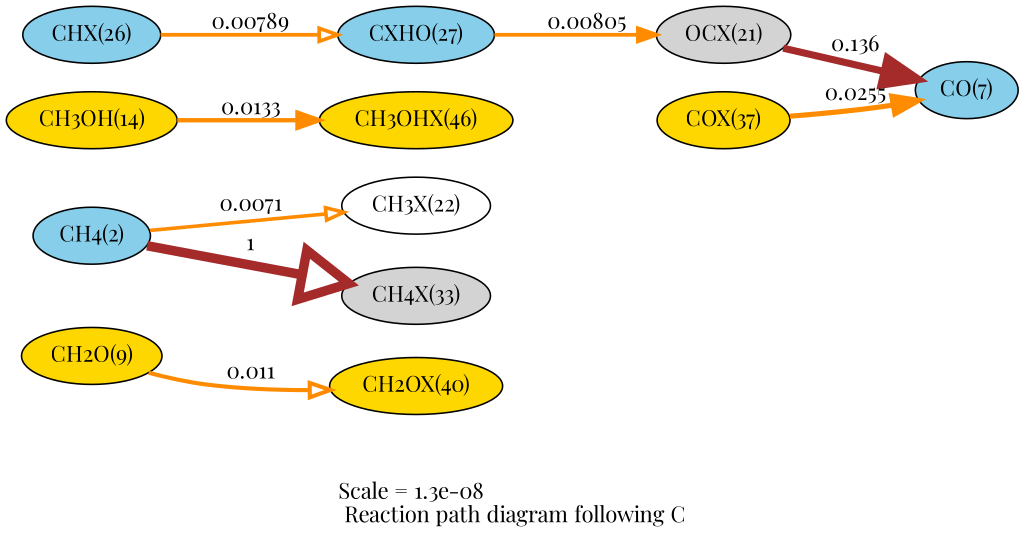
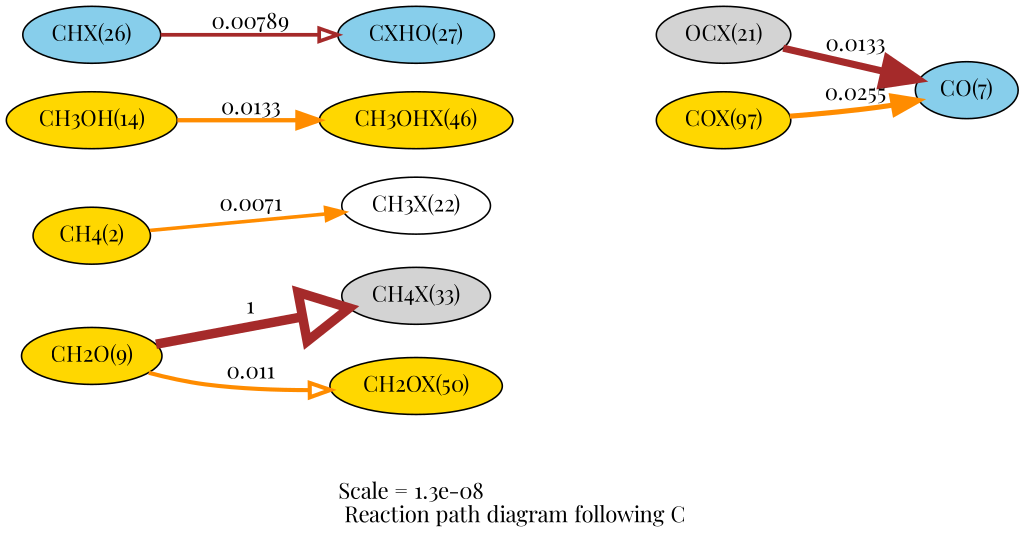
(240, 35) -> (240, 35)
(566, 35) -> none
(853, 45) -> (853, 45)
(724, 120) -> (724, 120)
(238, 222) -> (238, 222)
(92, 236) -> (92, 236)
(225, 260) -> (229, 331)
(416, 386) -> (416, 386)
